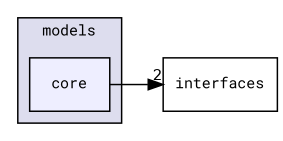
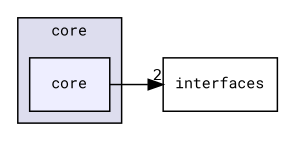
(70, 32) -> (70, 32)
